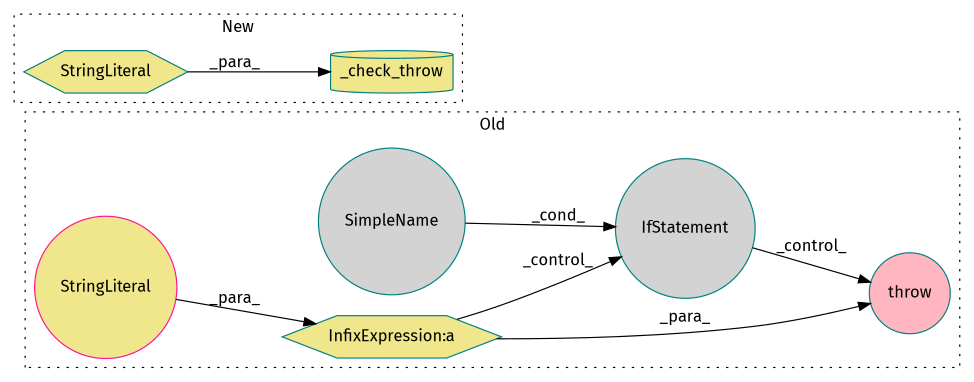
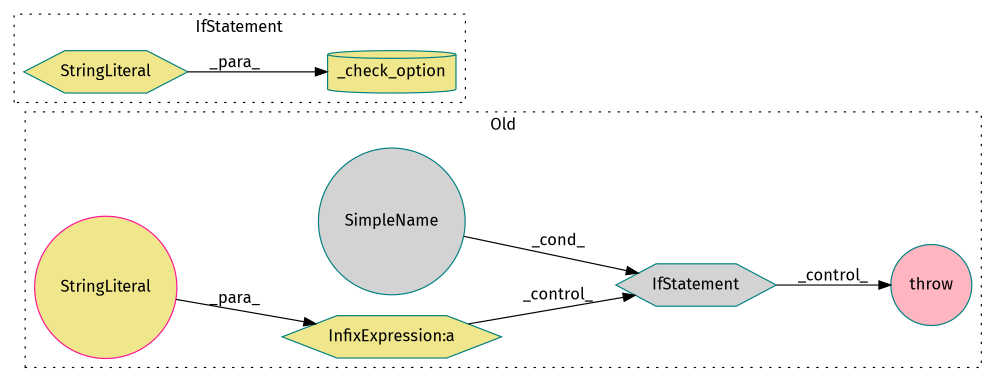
(238, 28) -> (240, 28)
(392, 72) -> (392, 72)
(685, 228) -> (696, 285)
(679, 333) -> none
